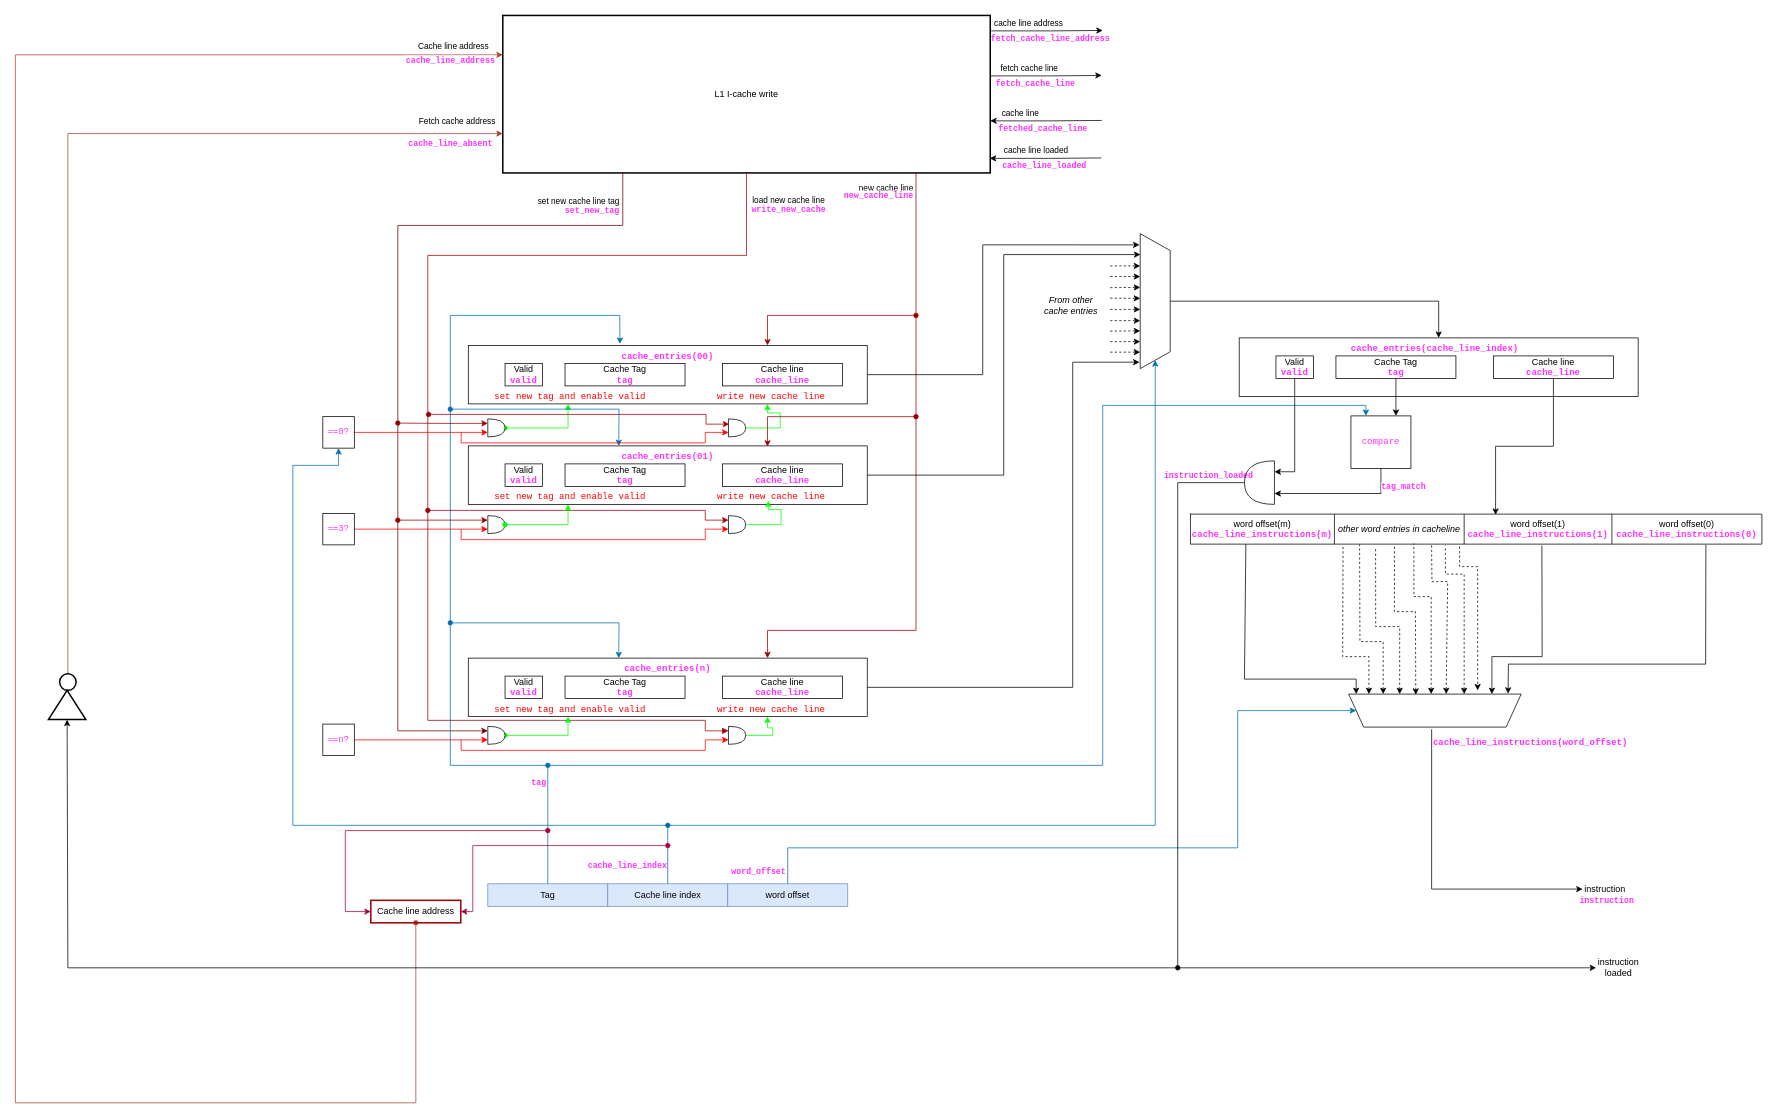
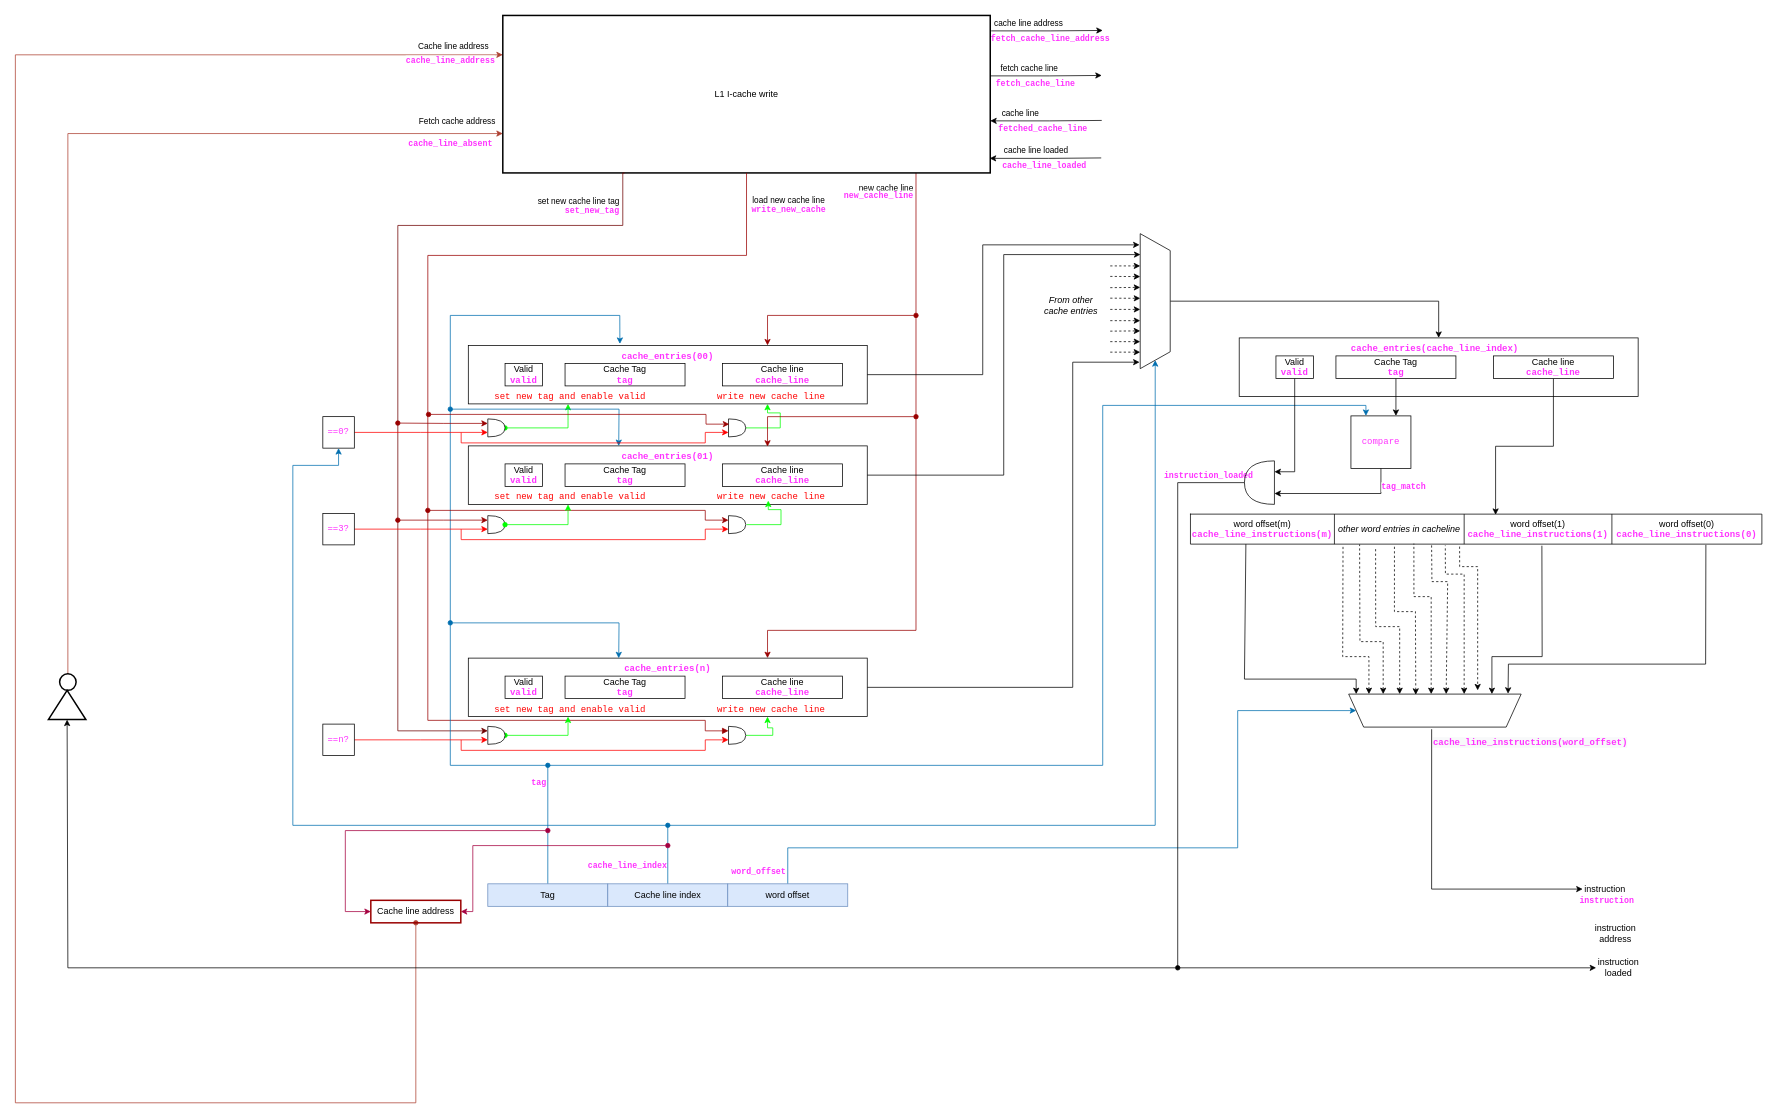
none -> (1616, 933)
